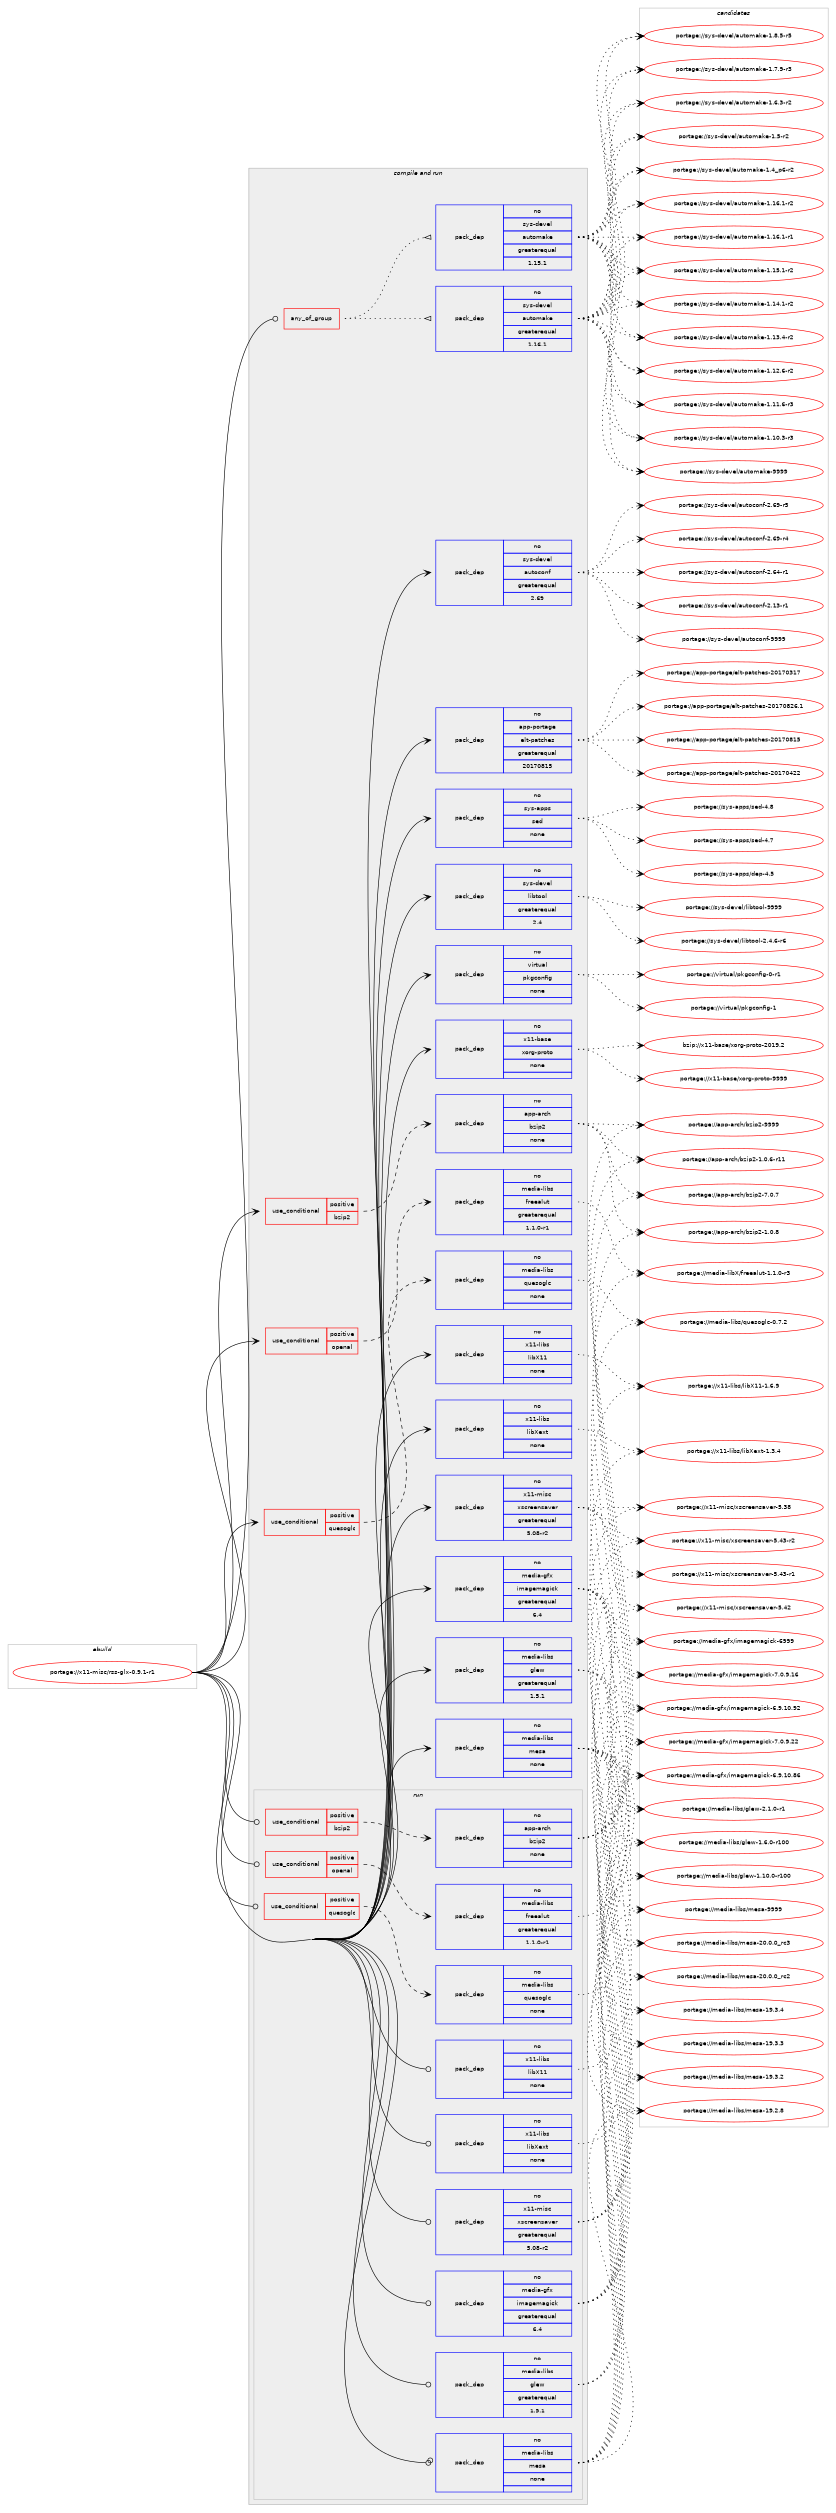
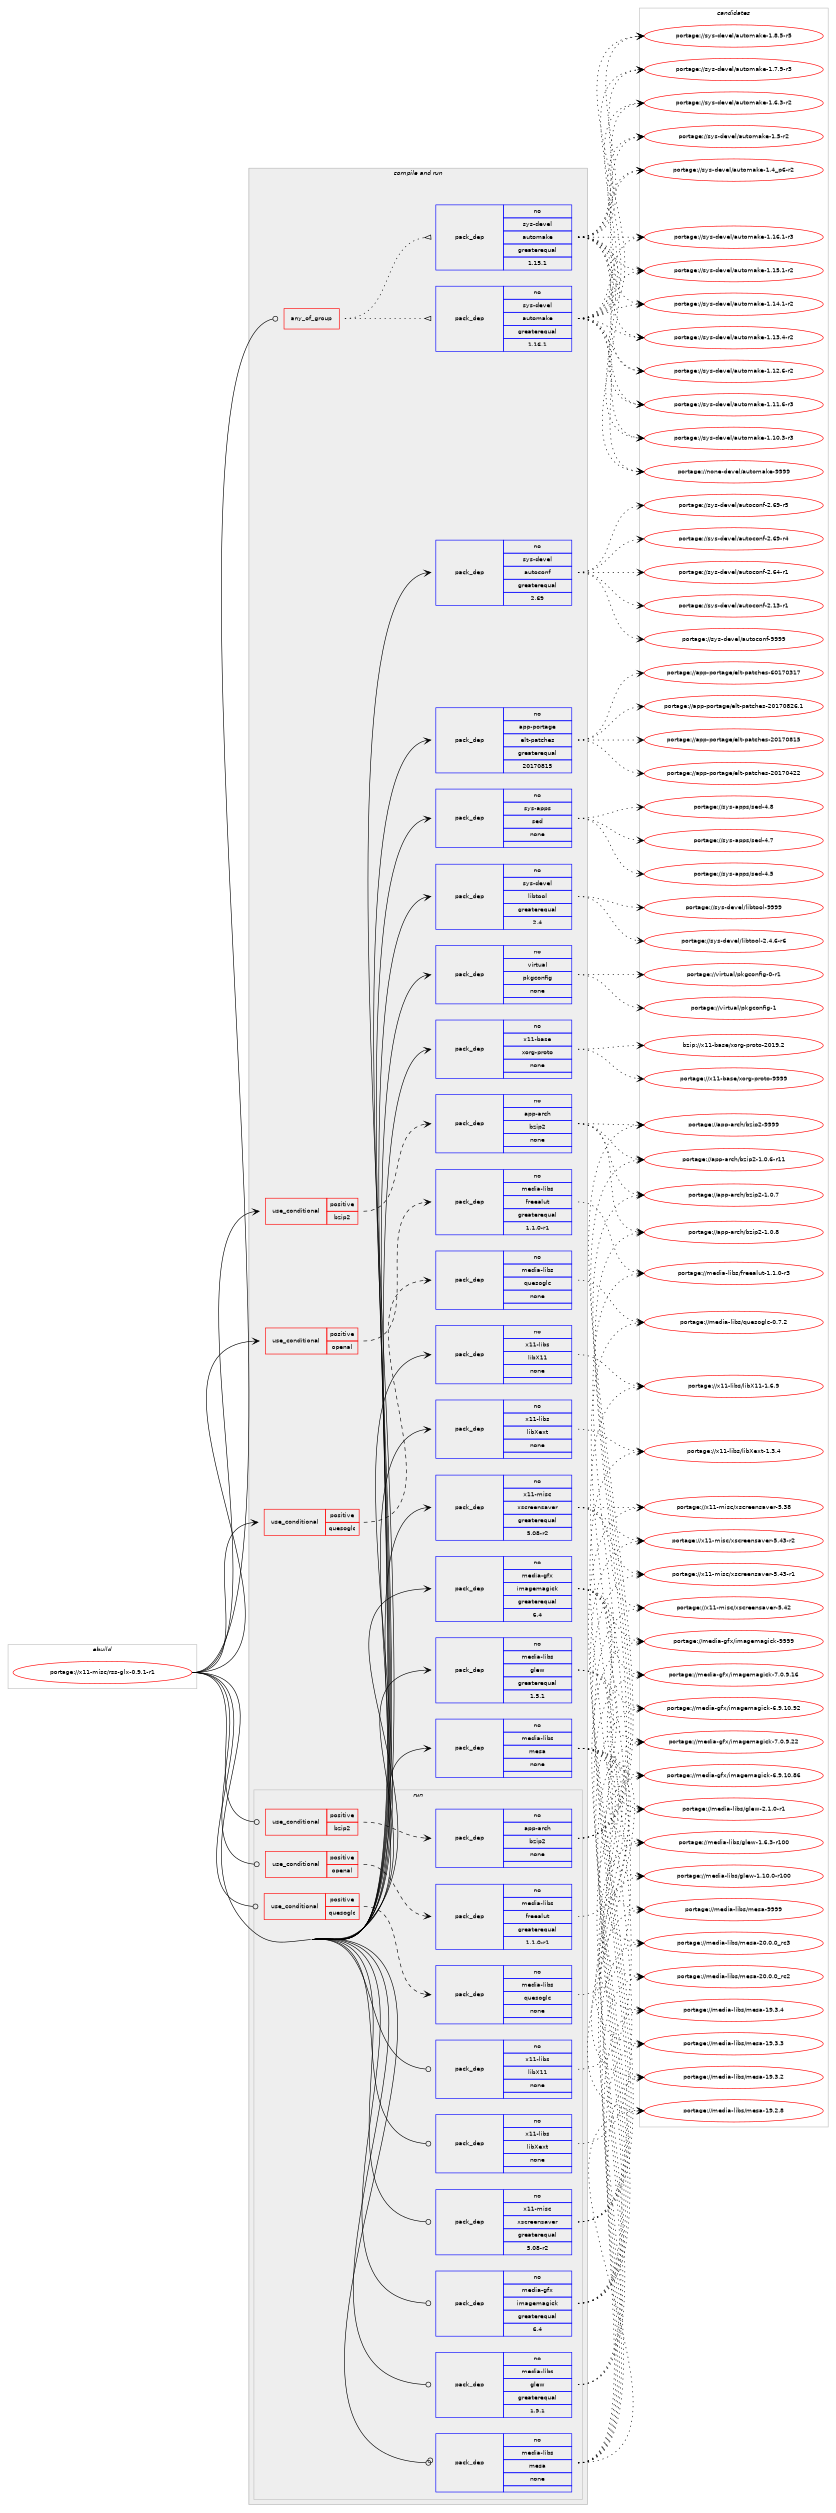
(734, 204) -> none
(734, 237) -> (734, 237)
(734, 472) -> (734, 472)
(734, 673) -> (734, 673)
(734, 874) -> (734, 874)
(734, 1195) -> (734, 1195)
(734, 1273) -> (734, 1273)
(734, 1641) -> (734, 1641)
(734, 1843) -> (734, 1843)
